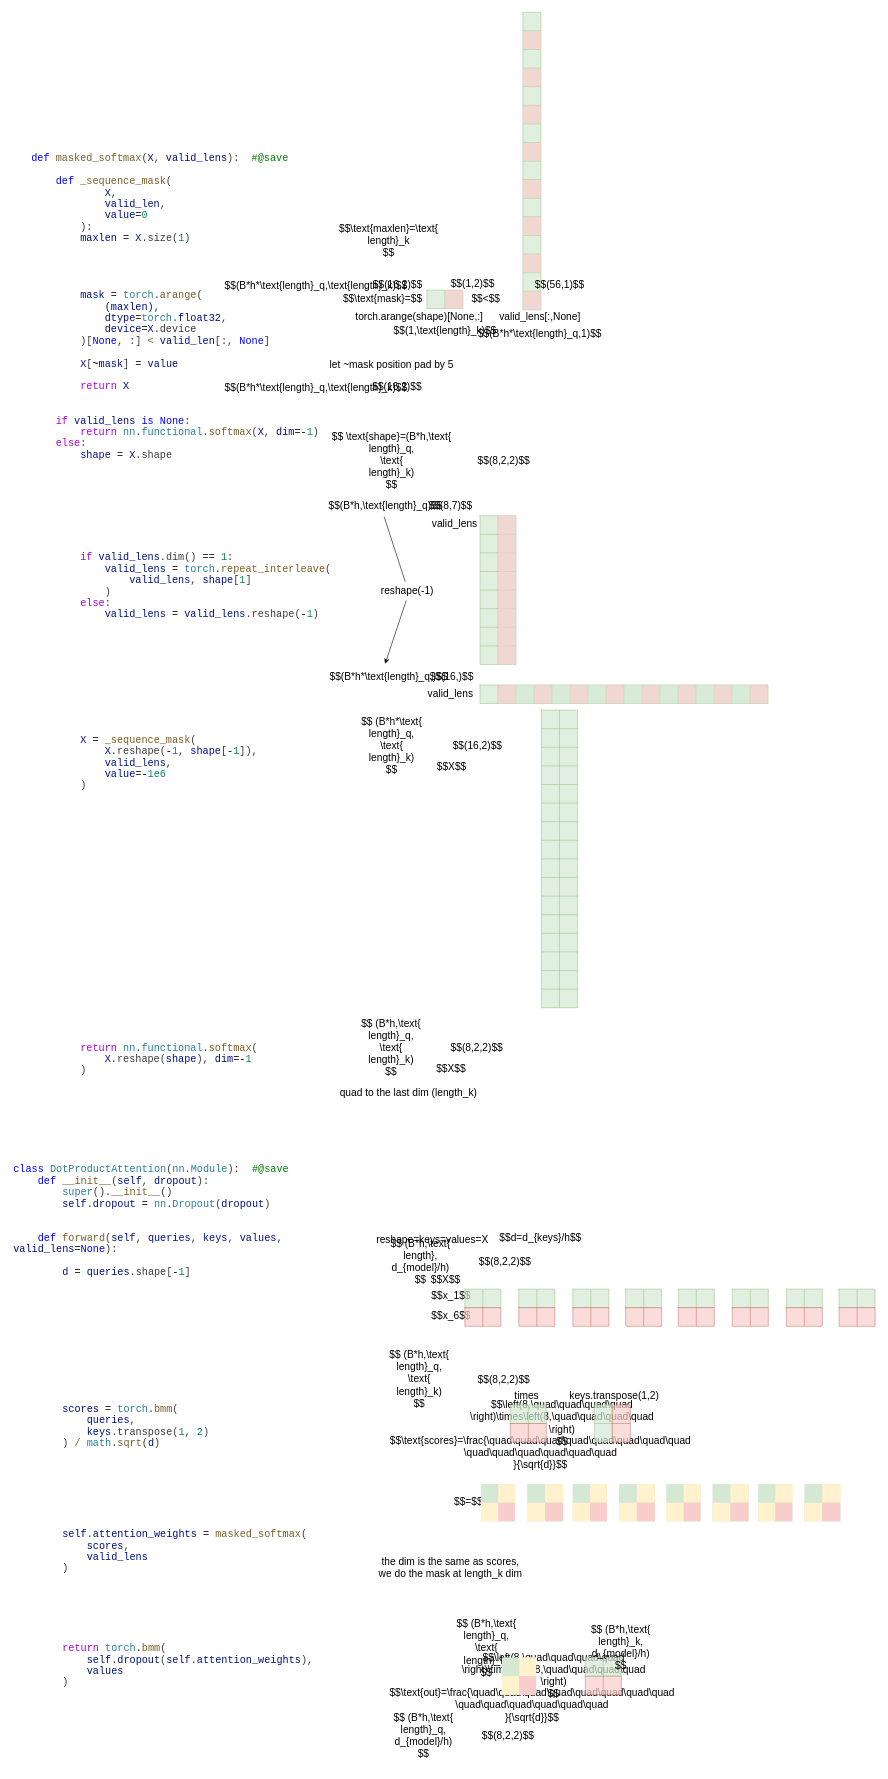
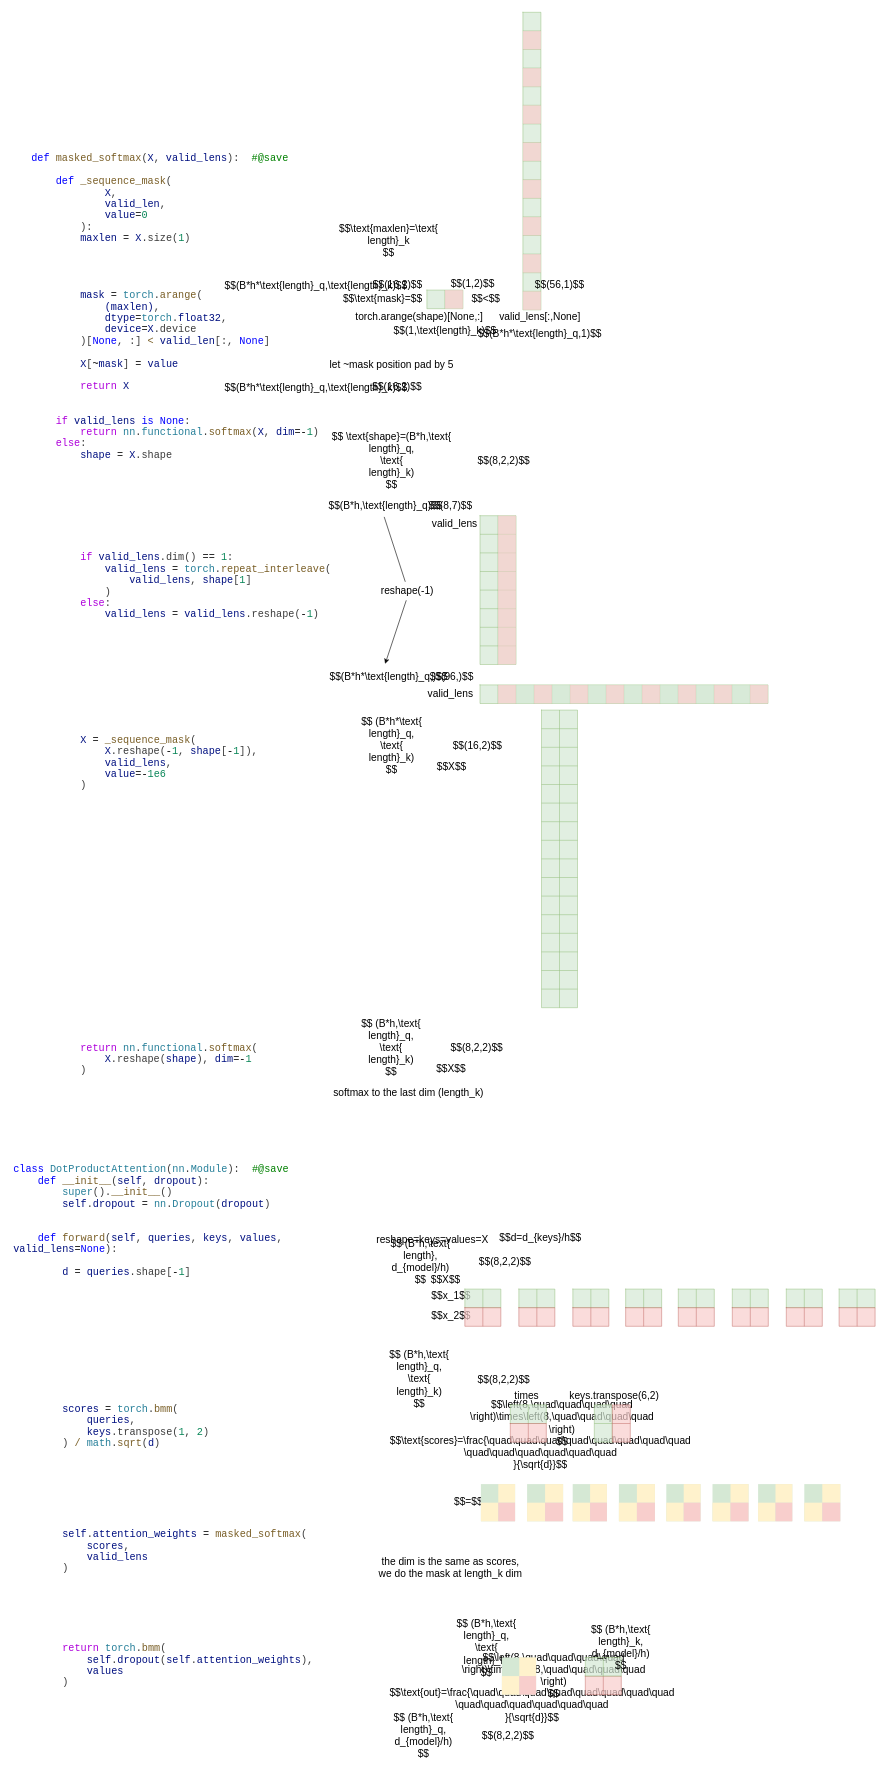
(452, 677) -> (452, 677)
(409, 1093) -> (409, 1093)
(451, 1317) -> (451, 1317)
(614, 1396) -> (614, 1396)
